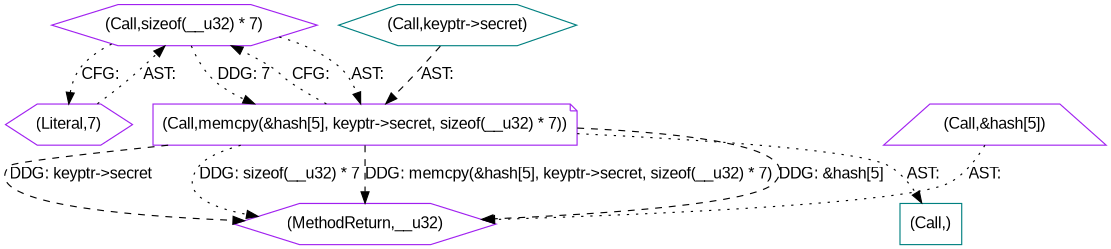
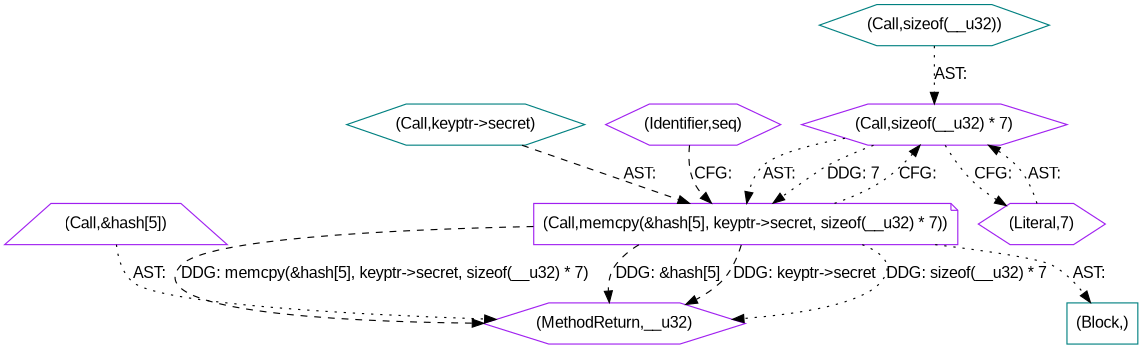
none -> (934, 25)
none -> (693, 125)
(931, 224) -> (1102, 323)
